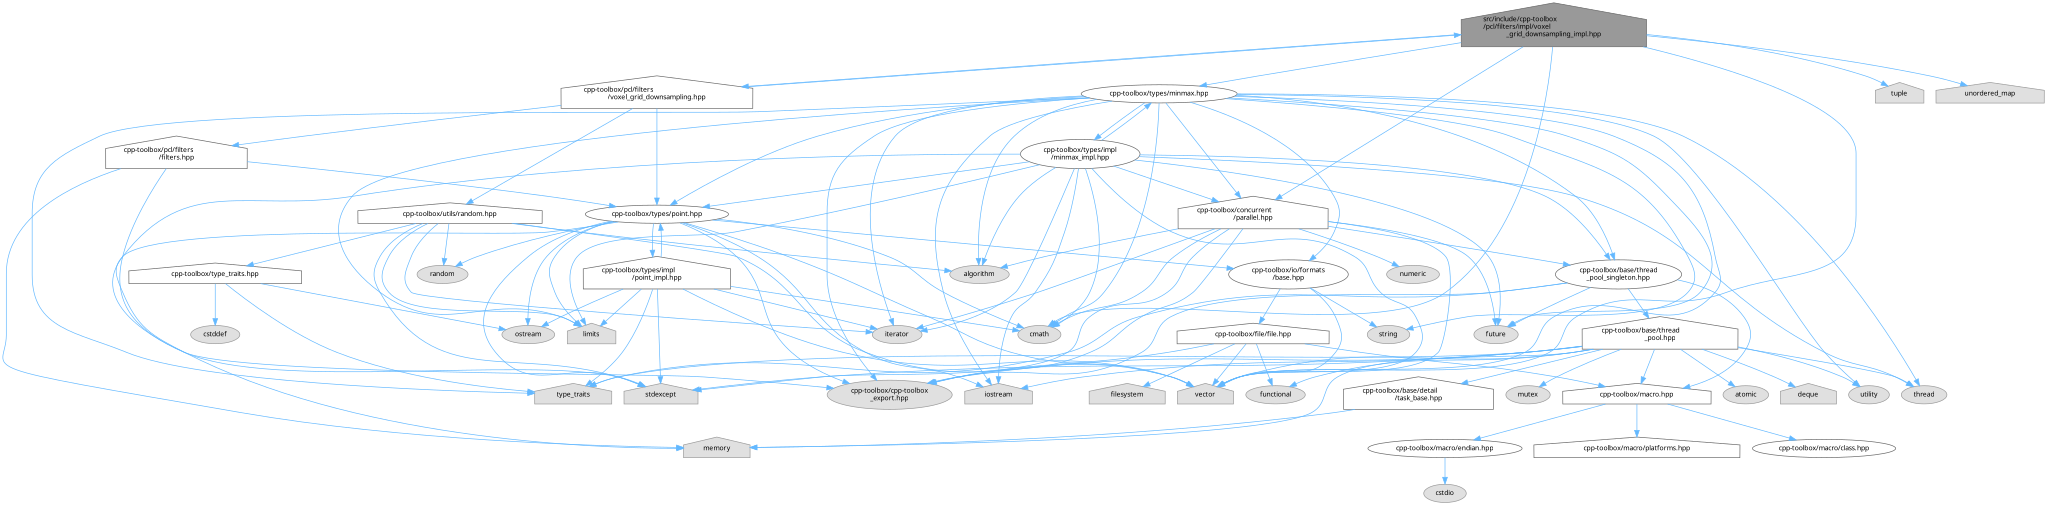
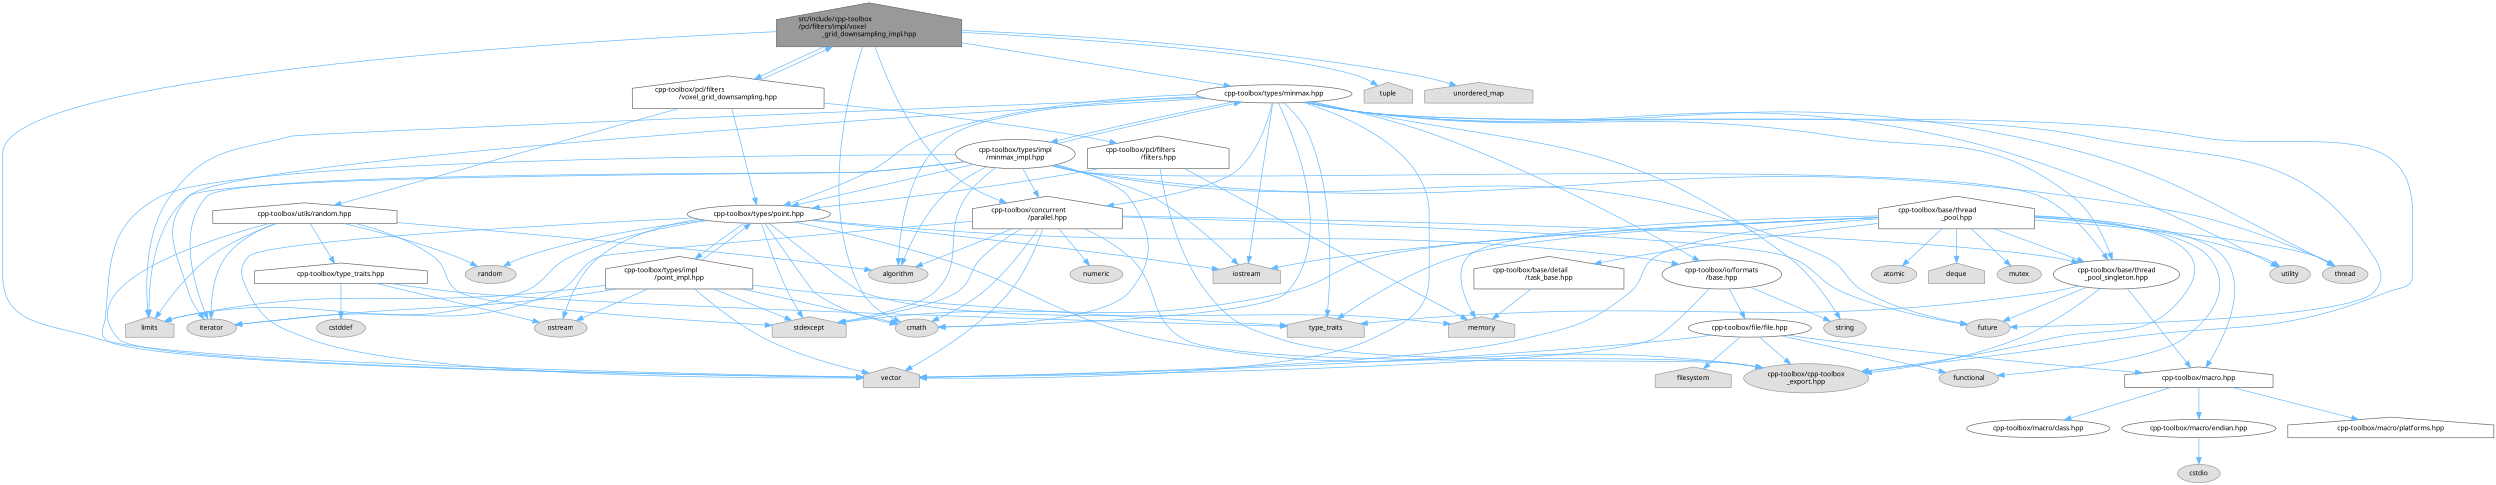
(1639, 304) -> (2036, 244)
(1253, 335) -> (1750, 328)
